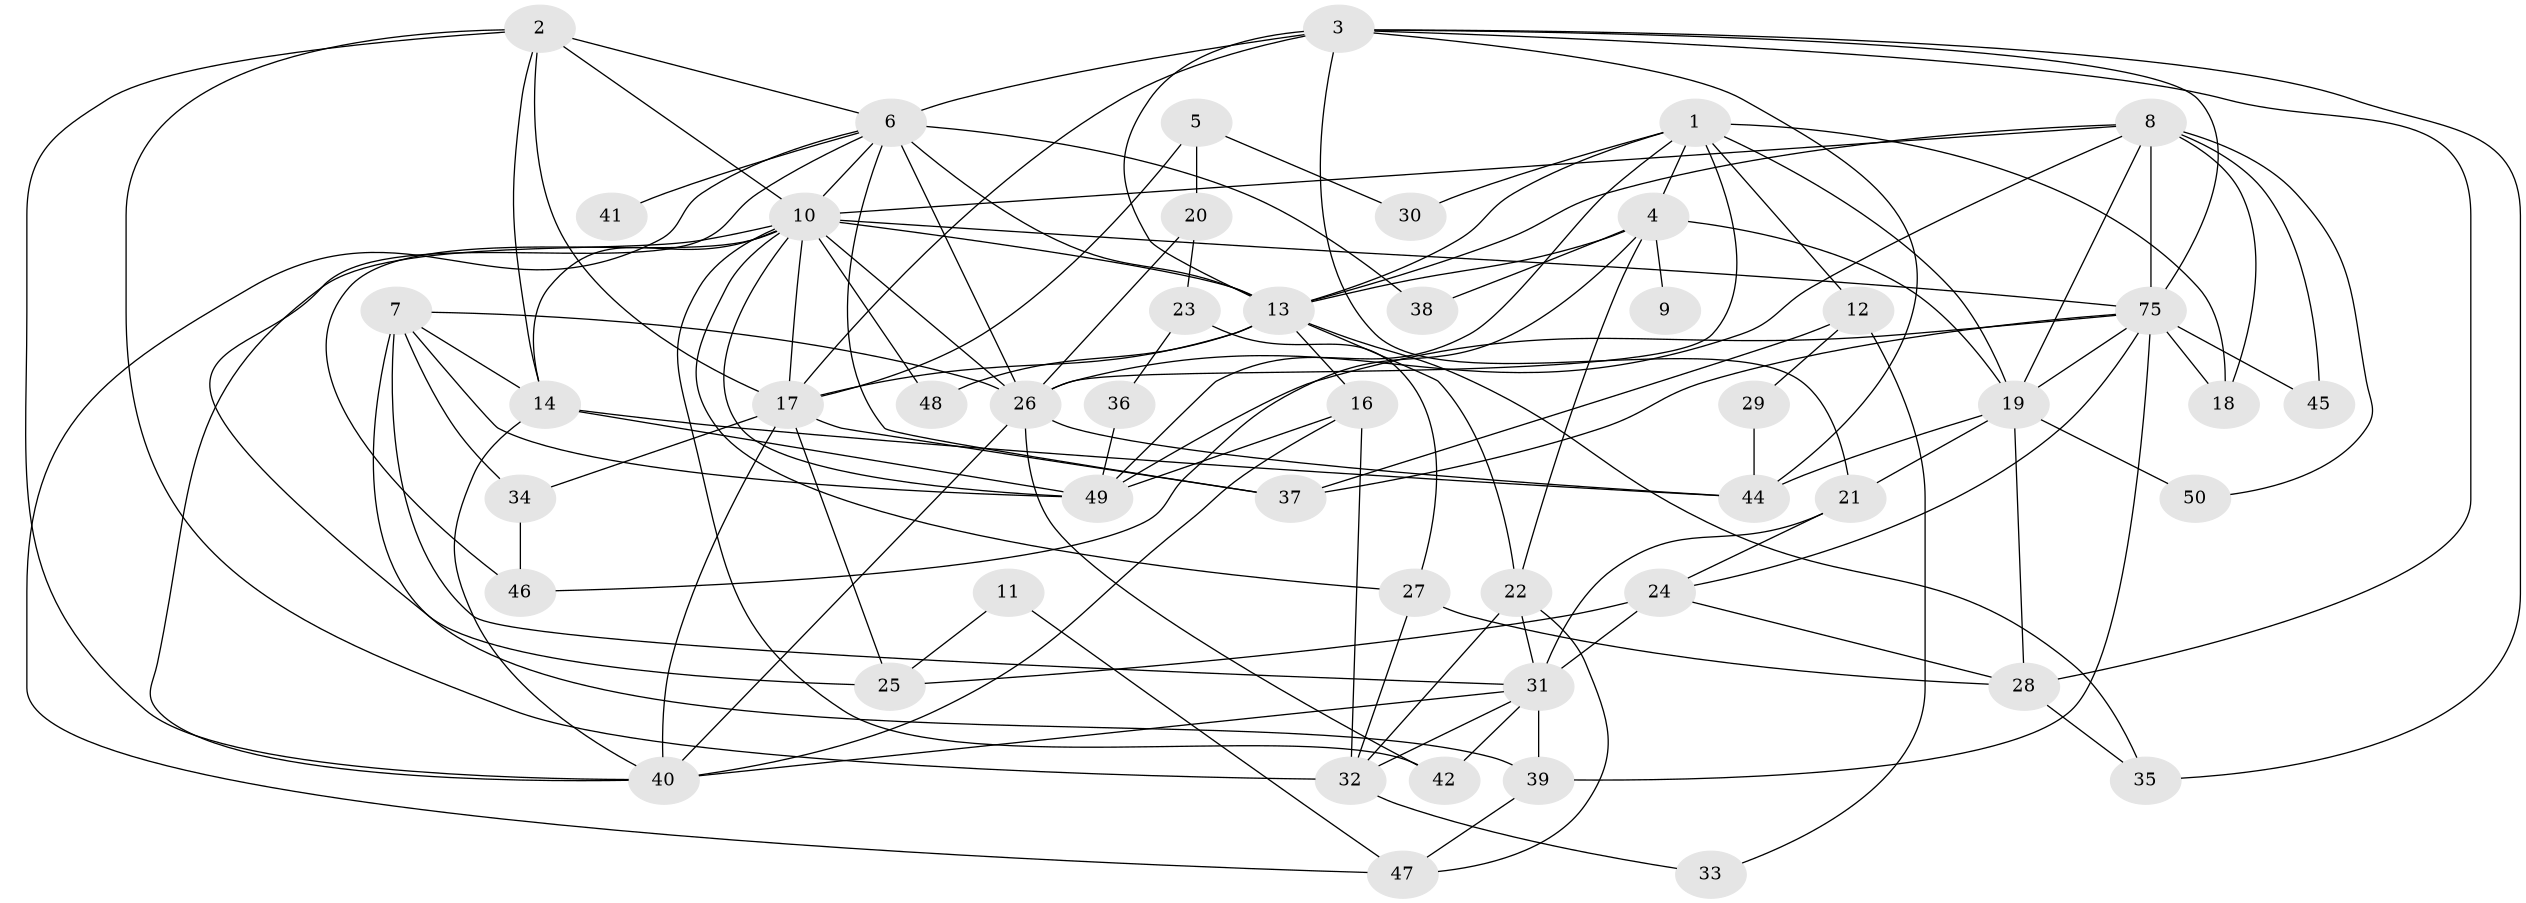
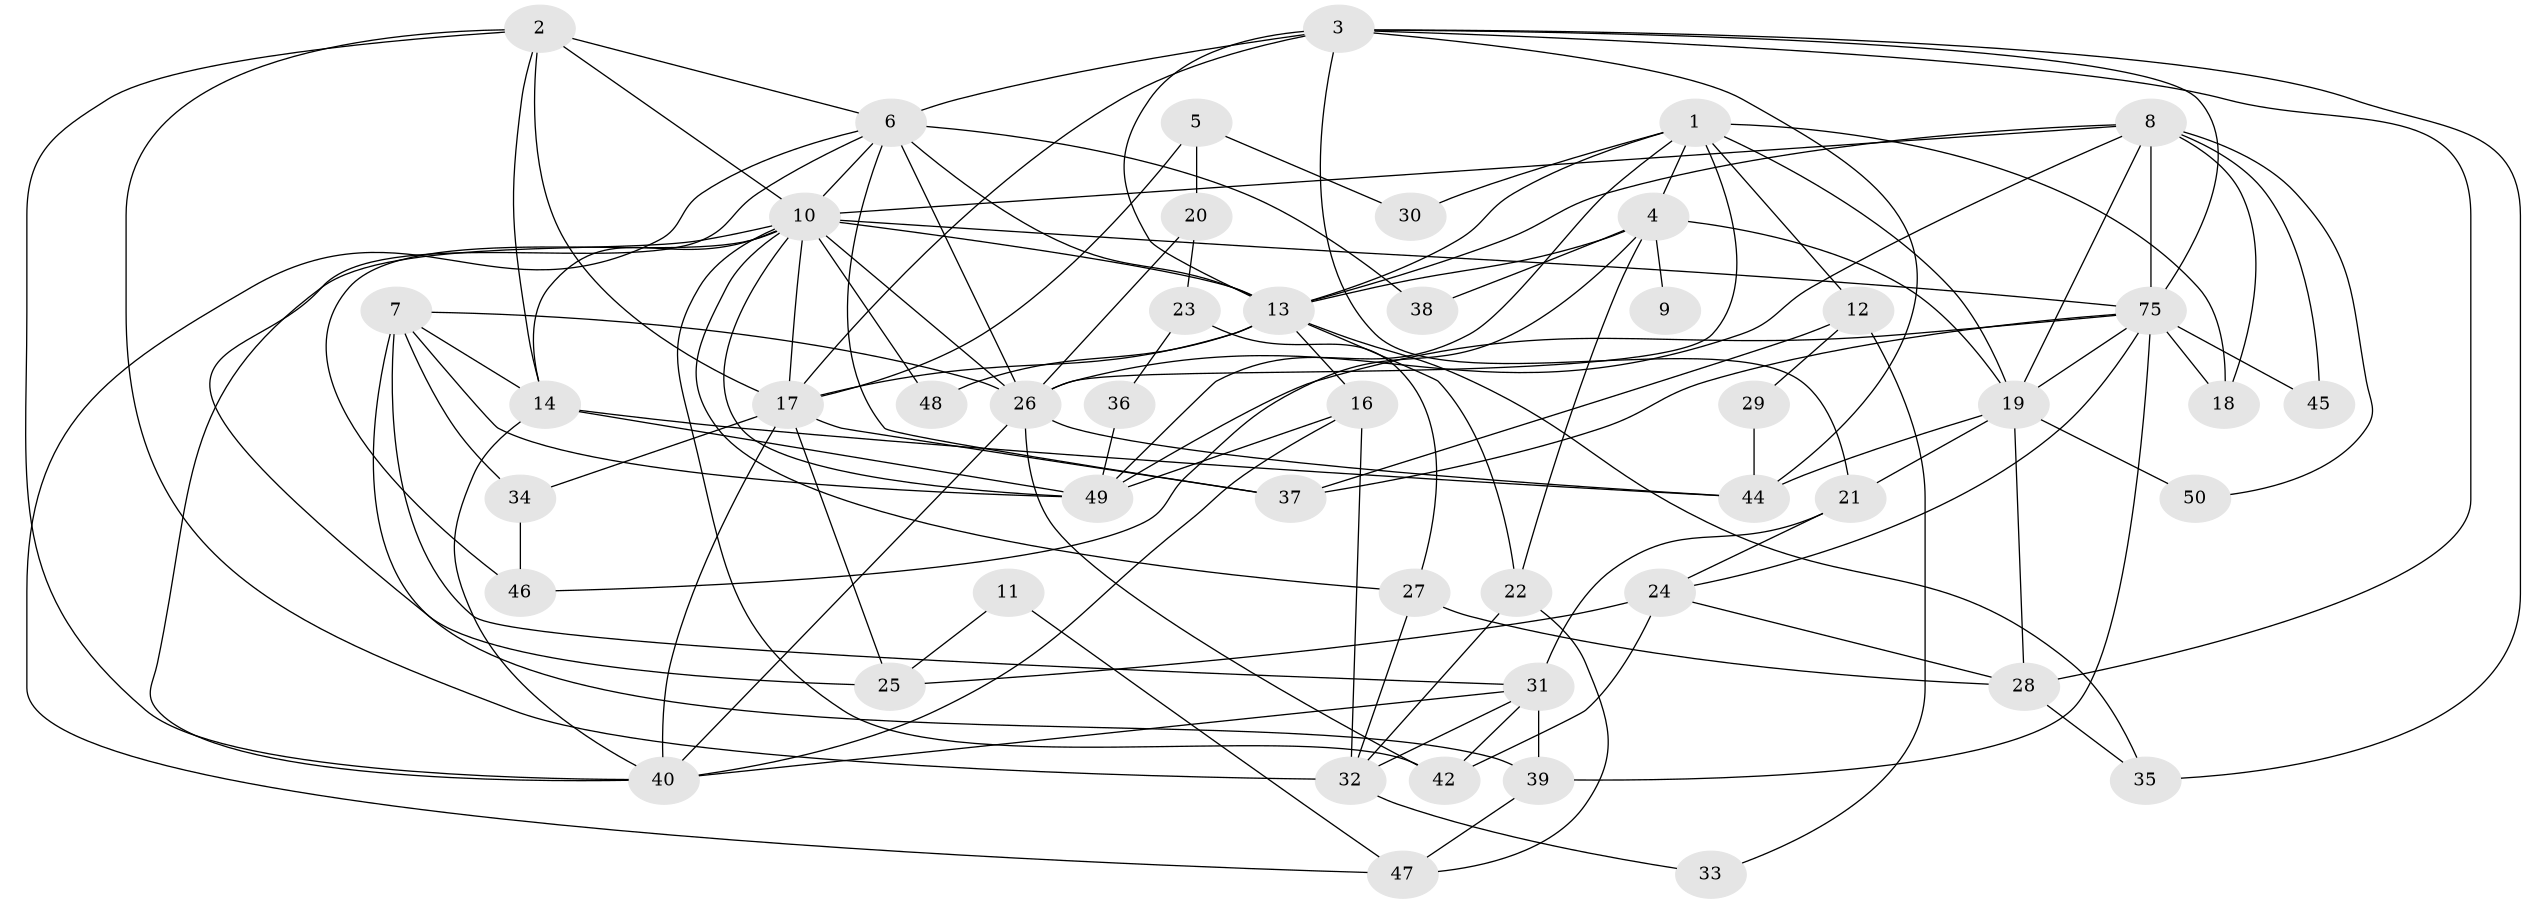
(612, 217) -> none
(1605, 635) -> (1581, 713)
(1528, 640) -> none
